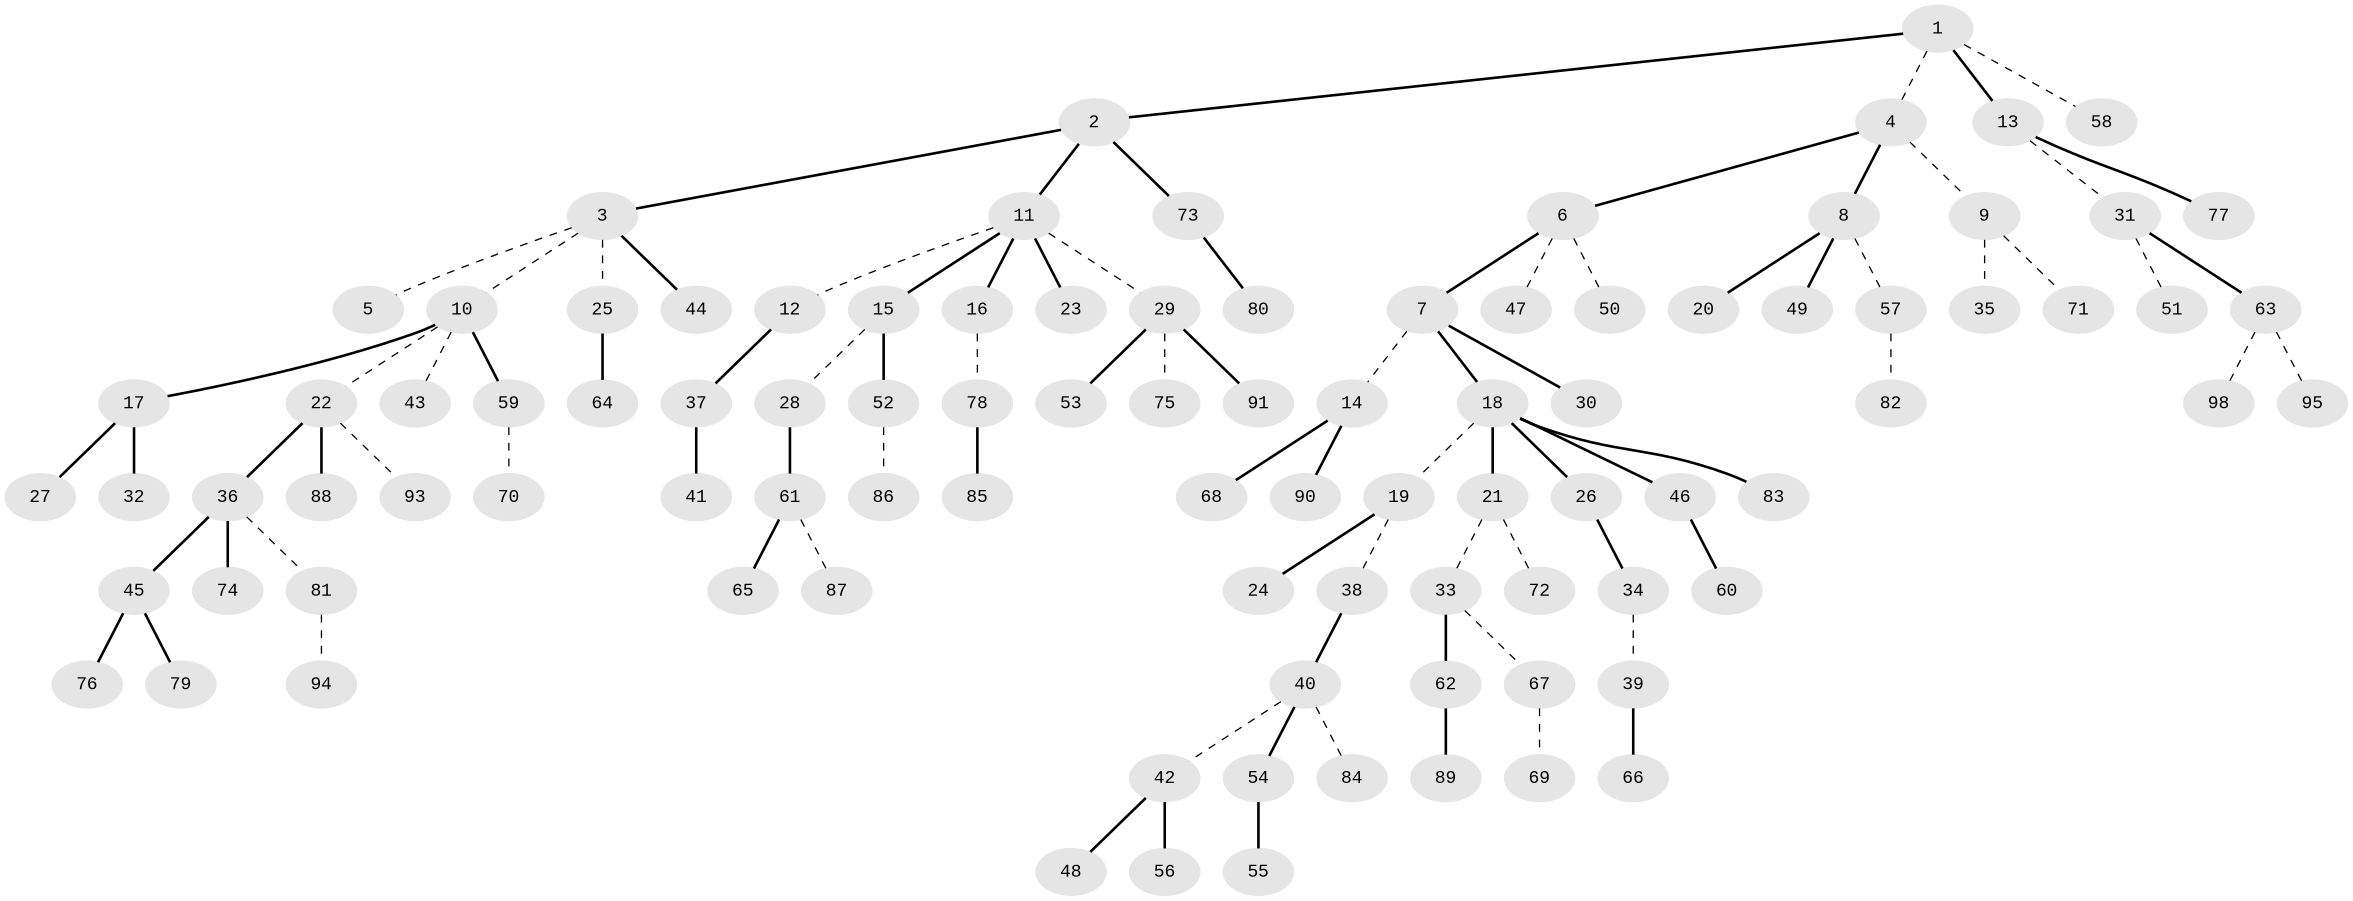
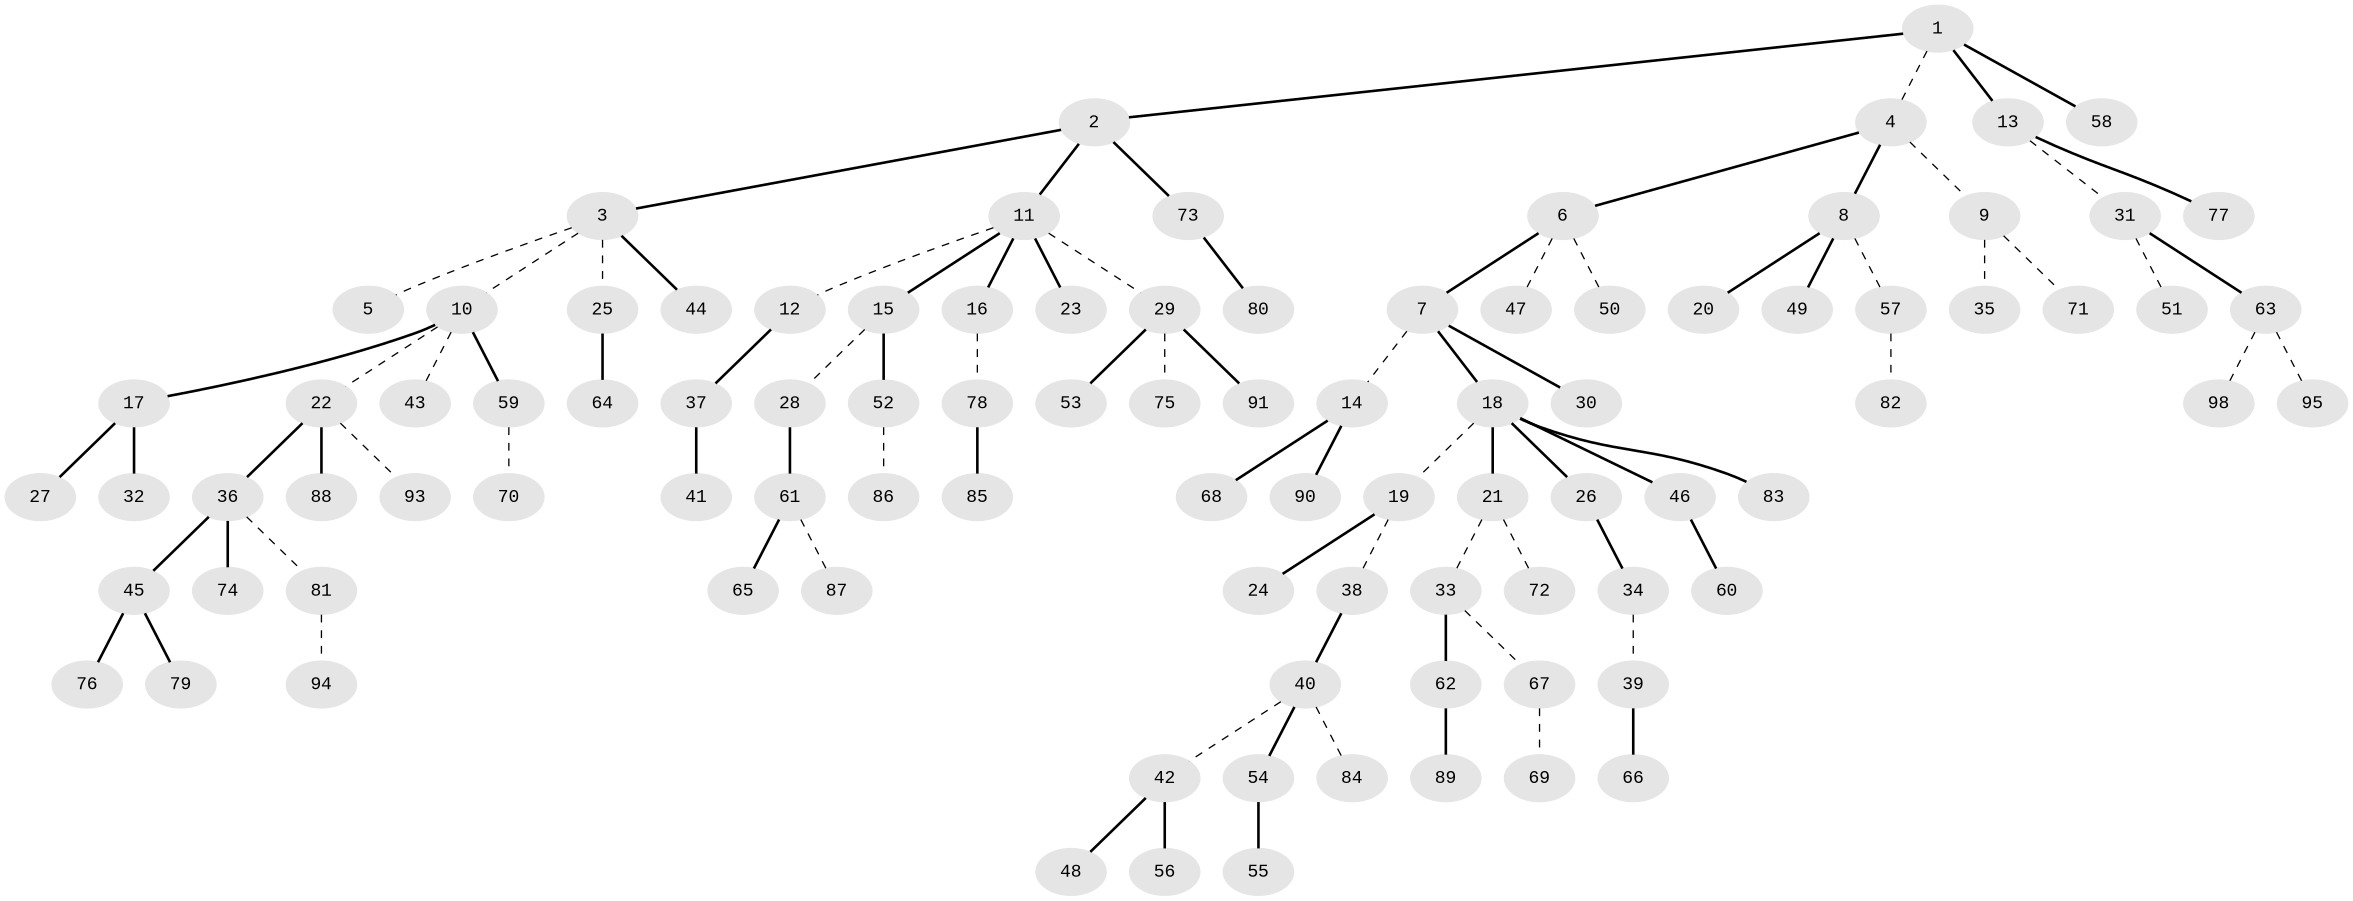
(2020, 75) -> (2020, 75)
